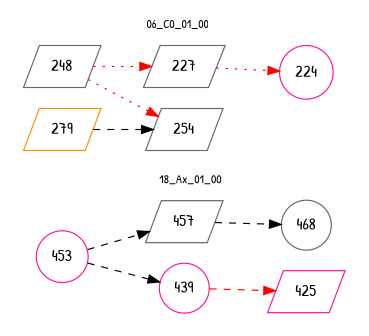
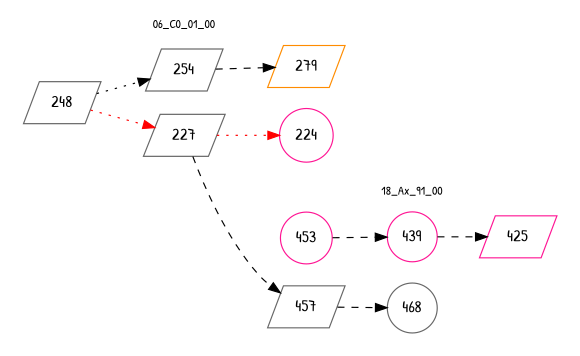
(118, 95) -> (118, 88)
(117, 130) -> (239, 68)
(191, 180) -> (412, 192)
(113, 242) -> (225, 226)
(237, 290) -> (456, 237)
